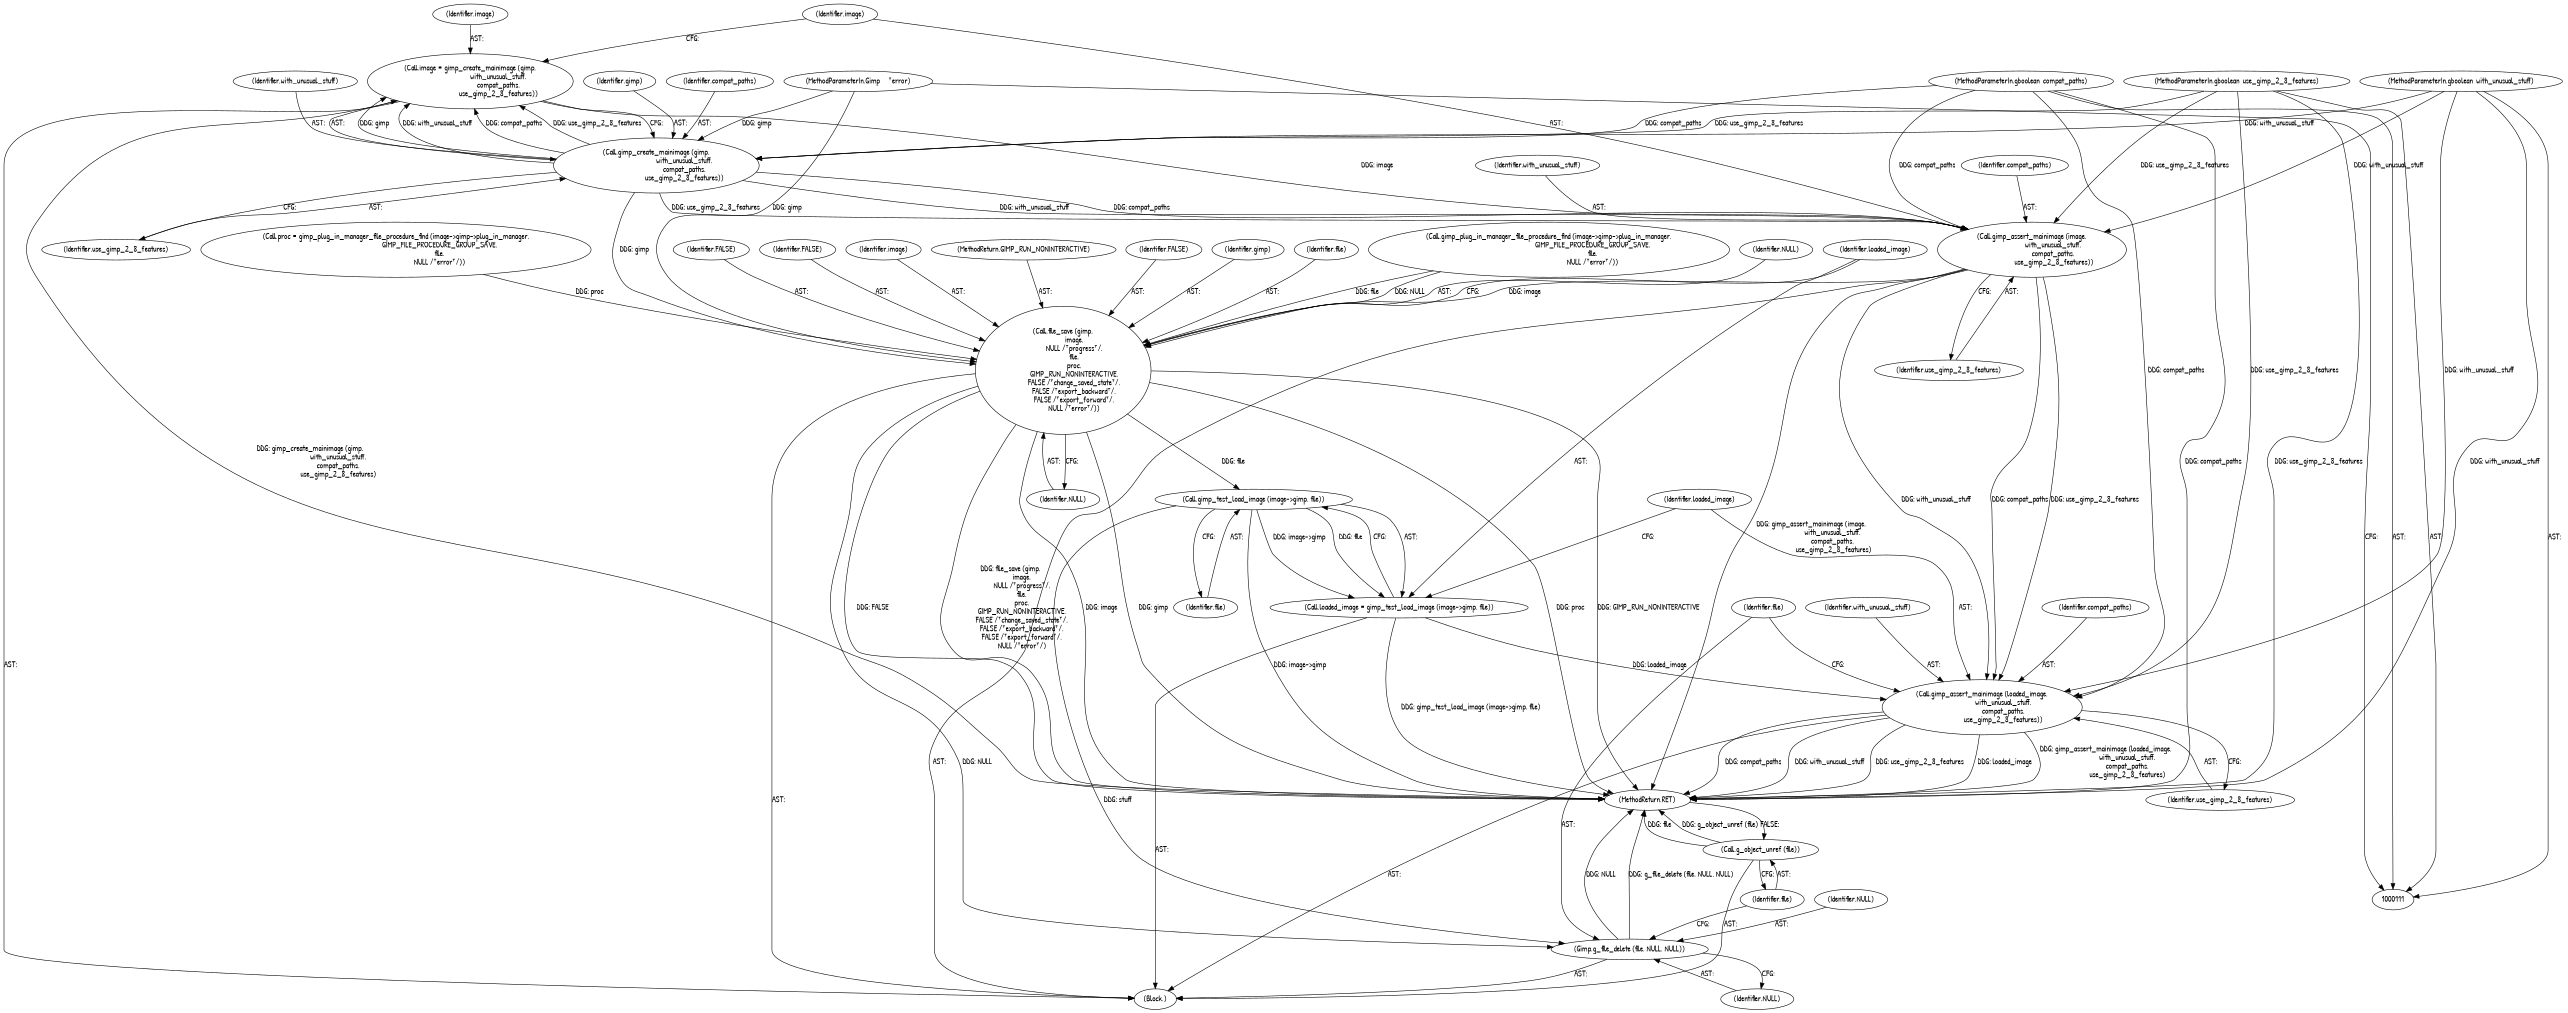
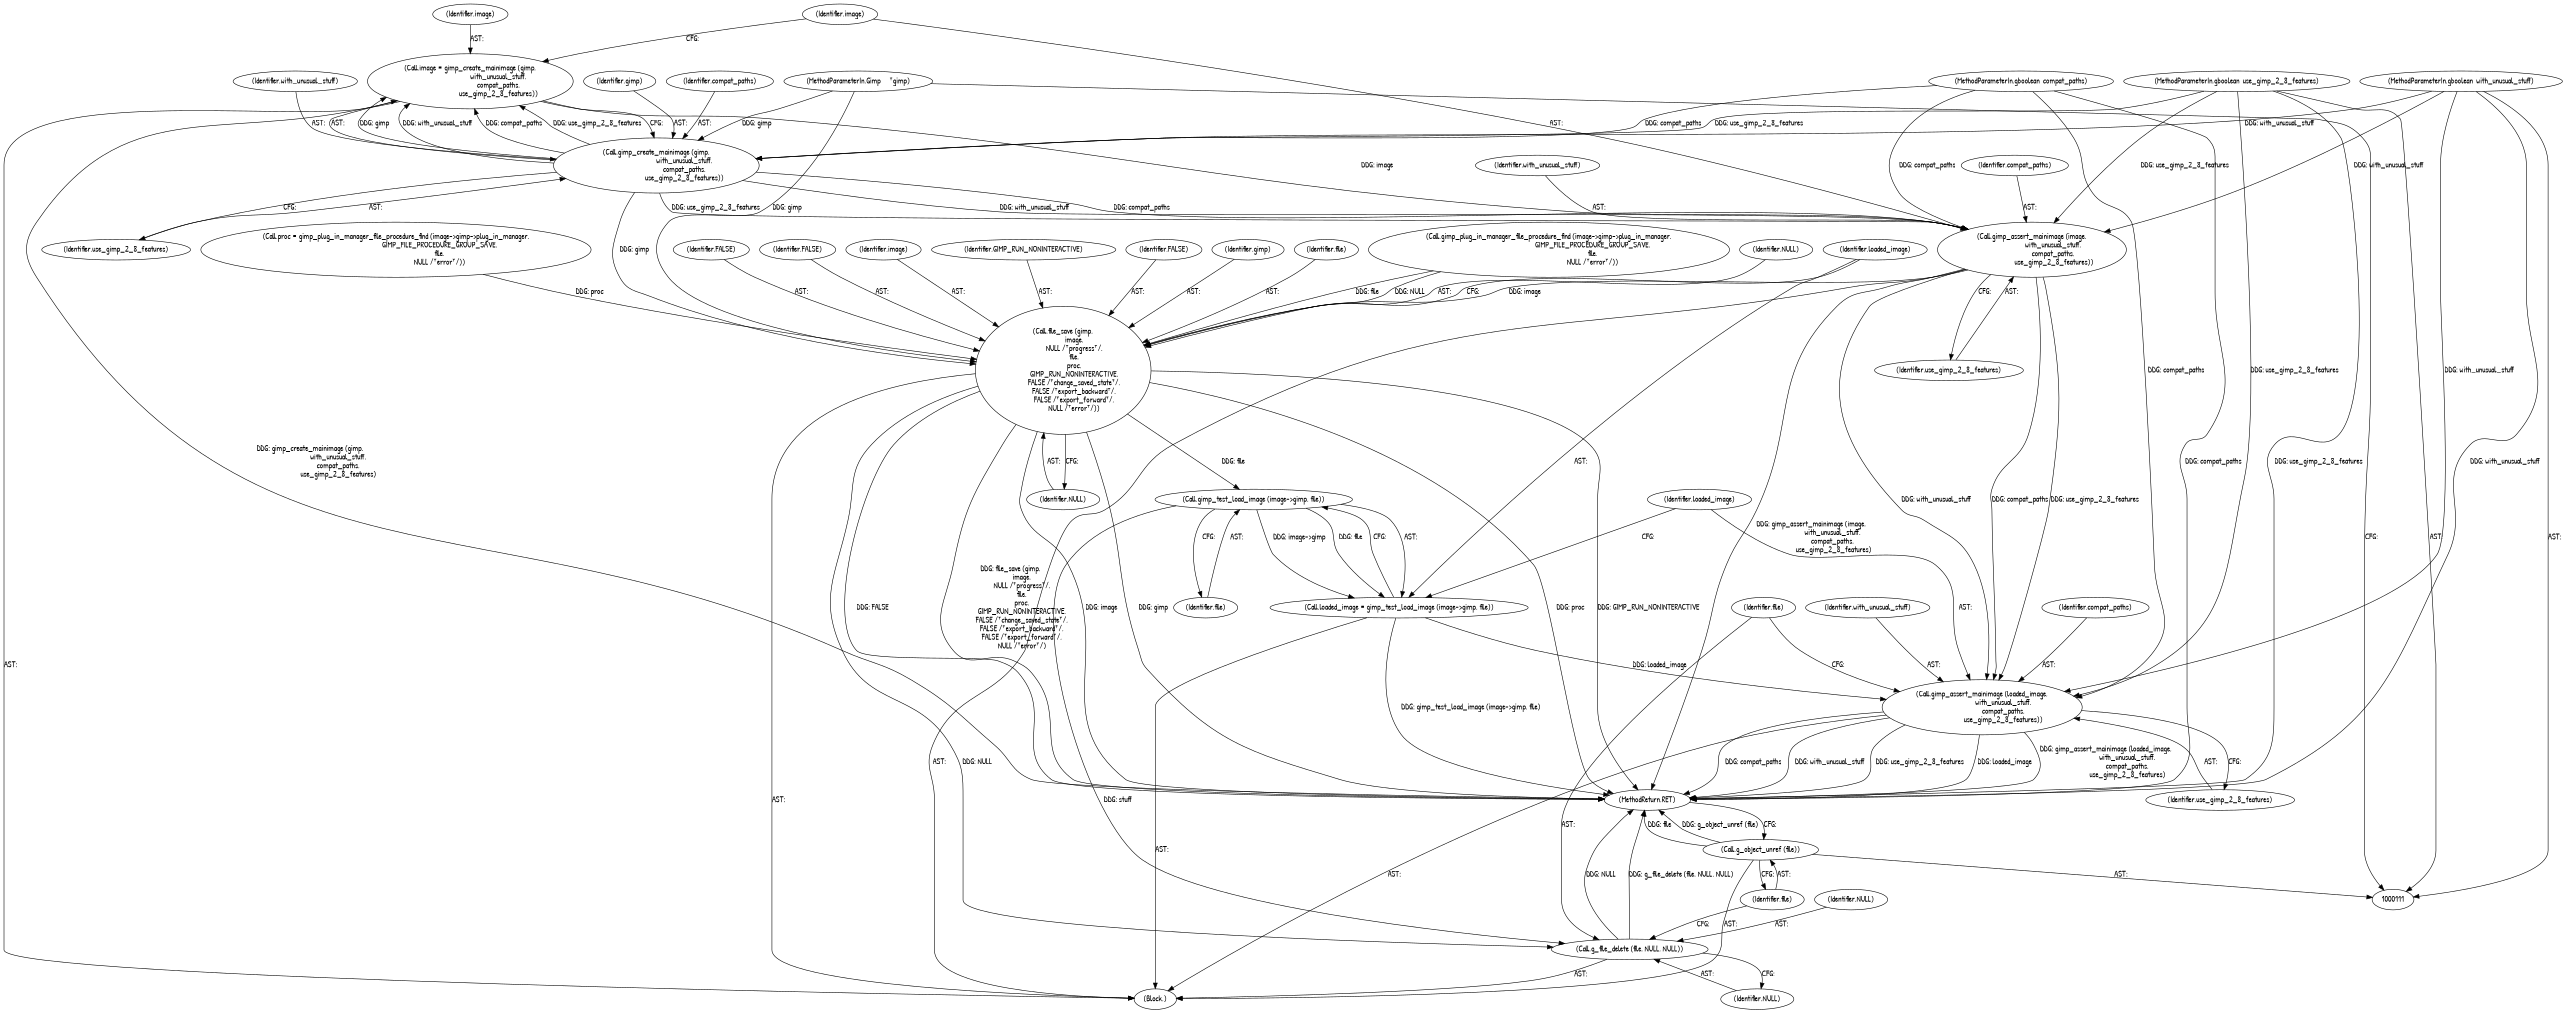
(858, 81) -> (858, 81)
(1024, 250) -> (1024, 250)
(2392, 332) -> (2090, 876)
(1342, 745) -> none
(1771, 825) -> (1771, 825)
(1630, 949) -> (1630, 949)
